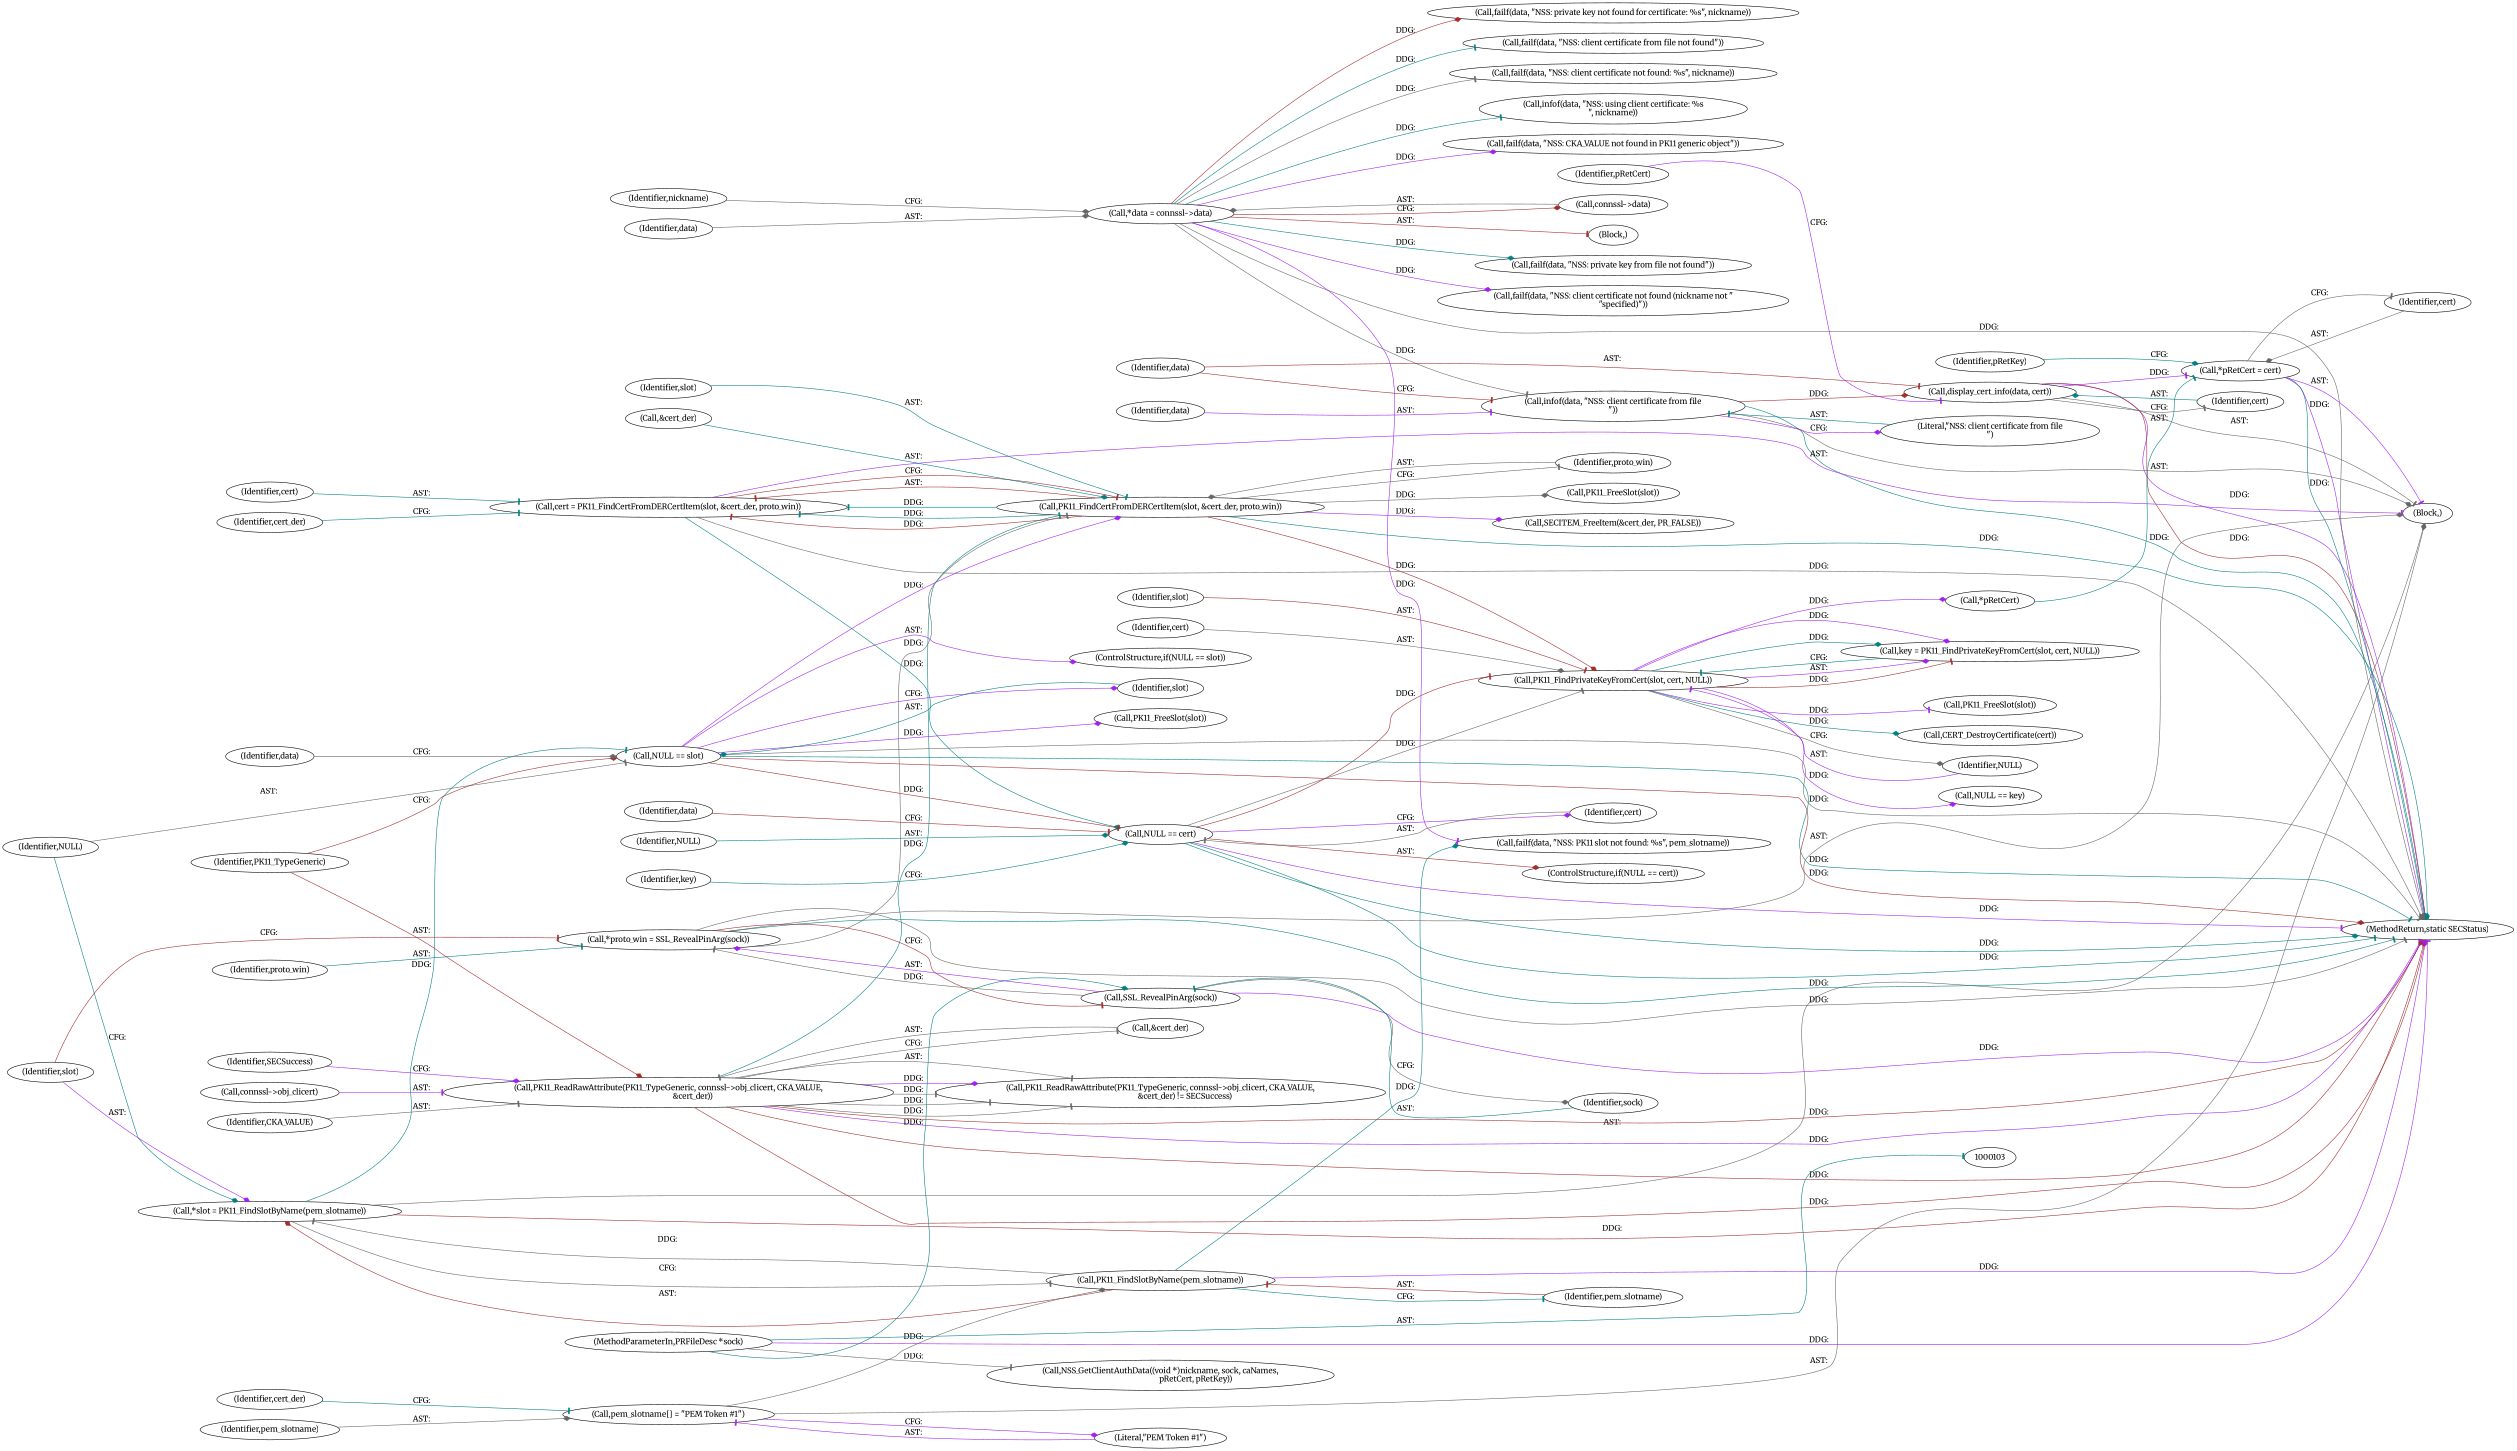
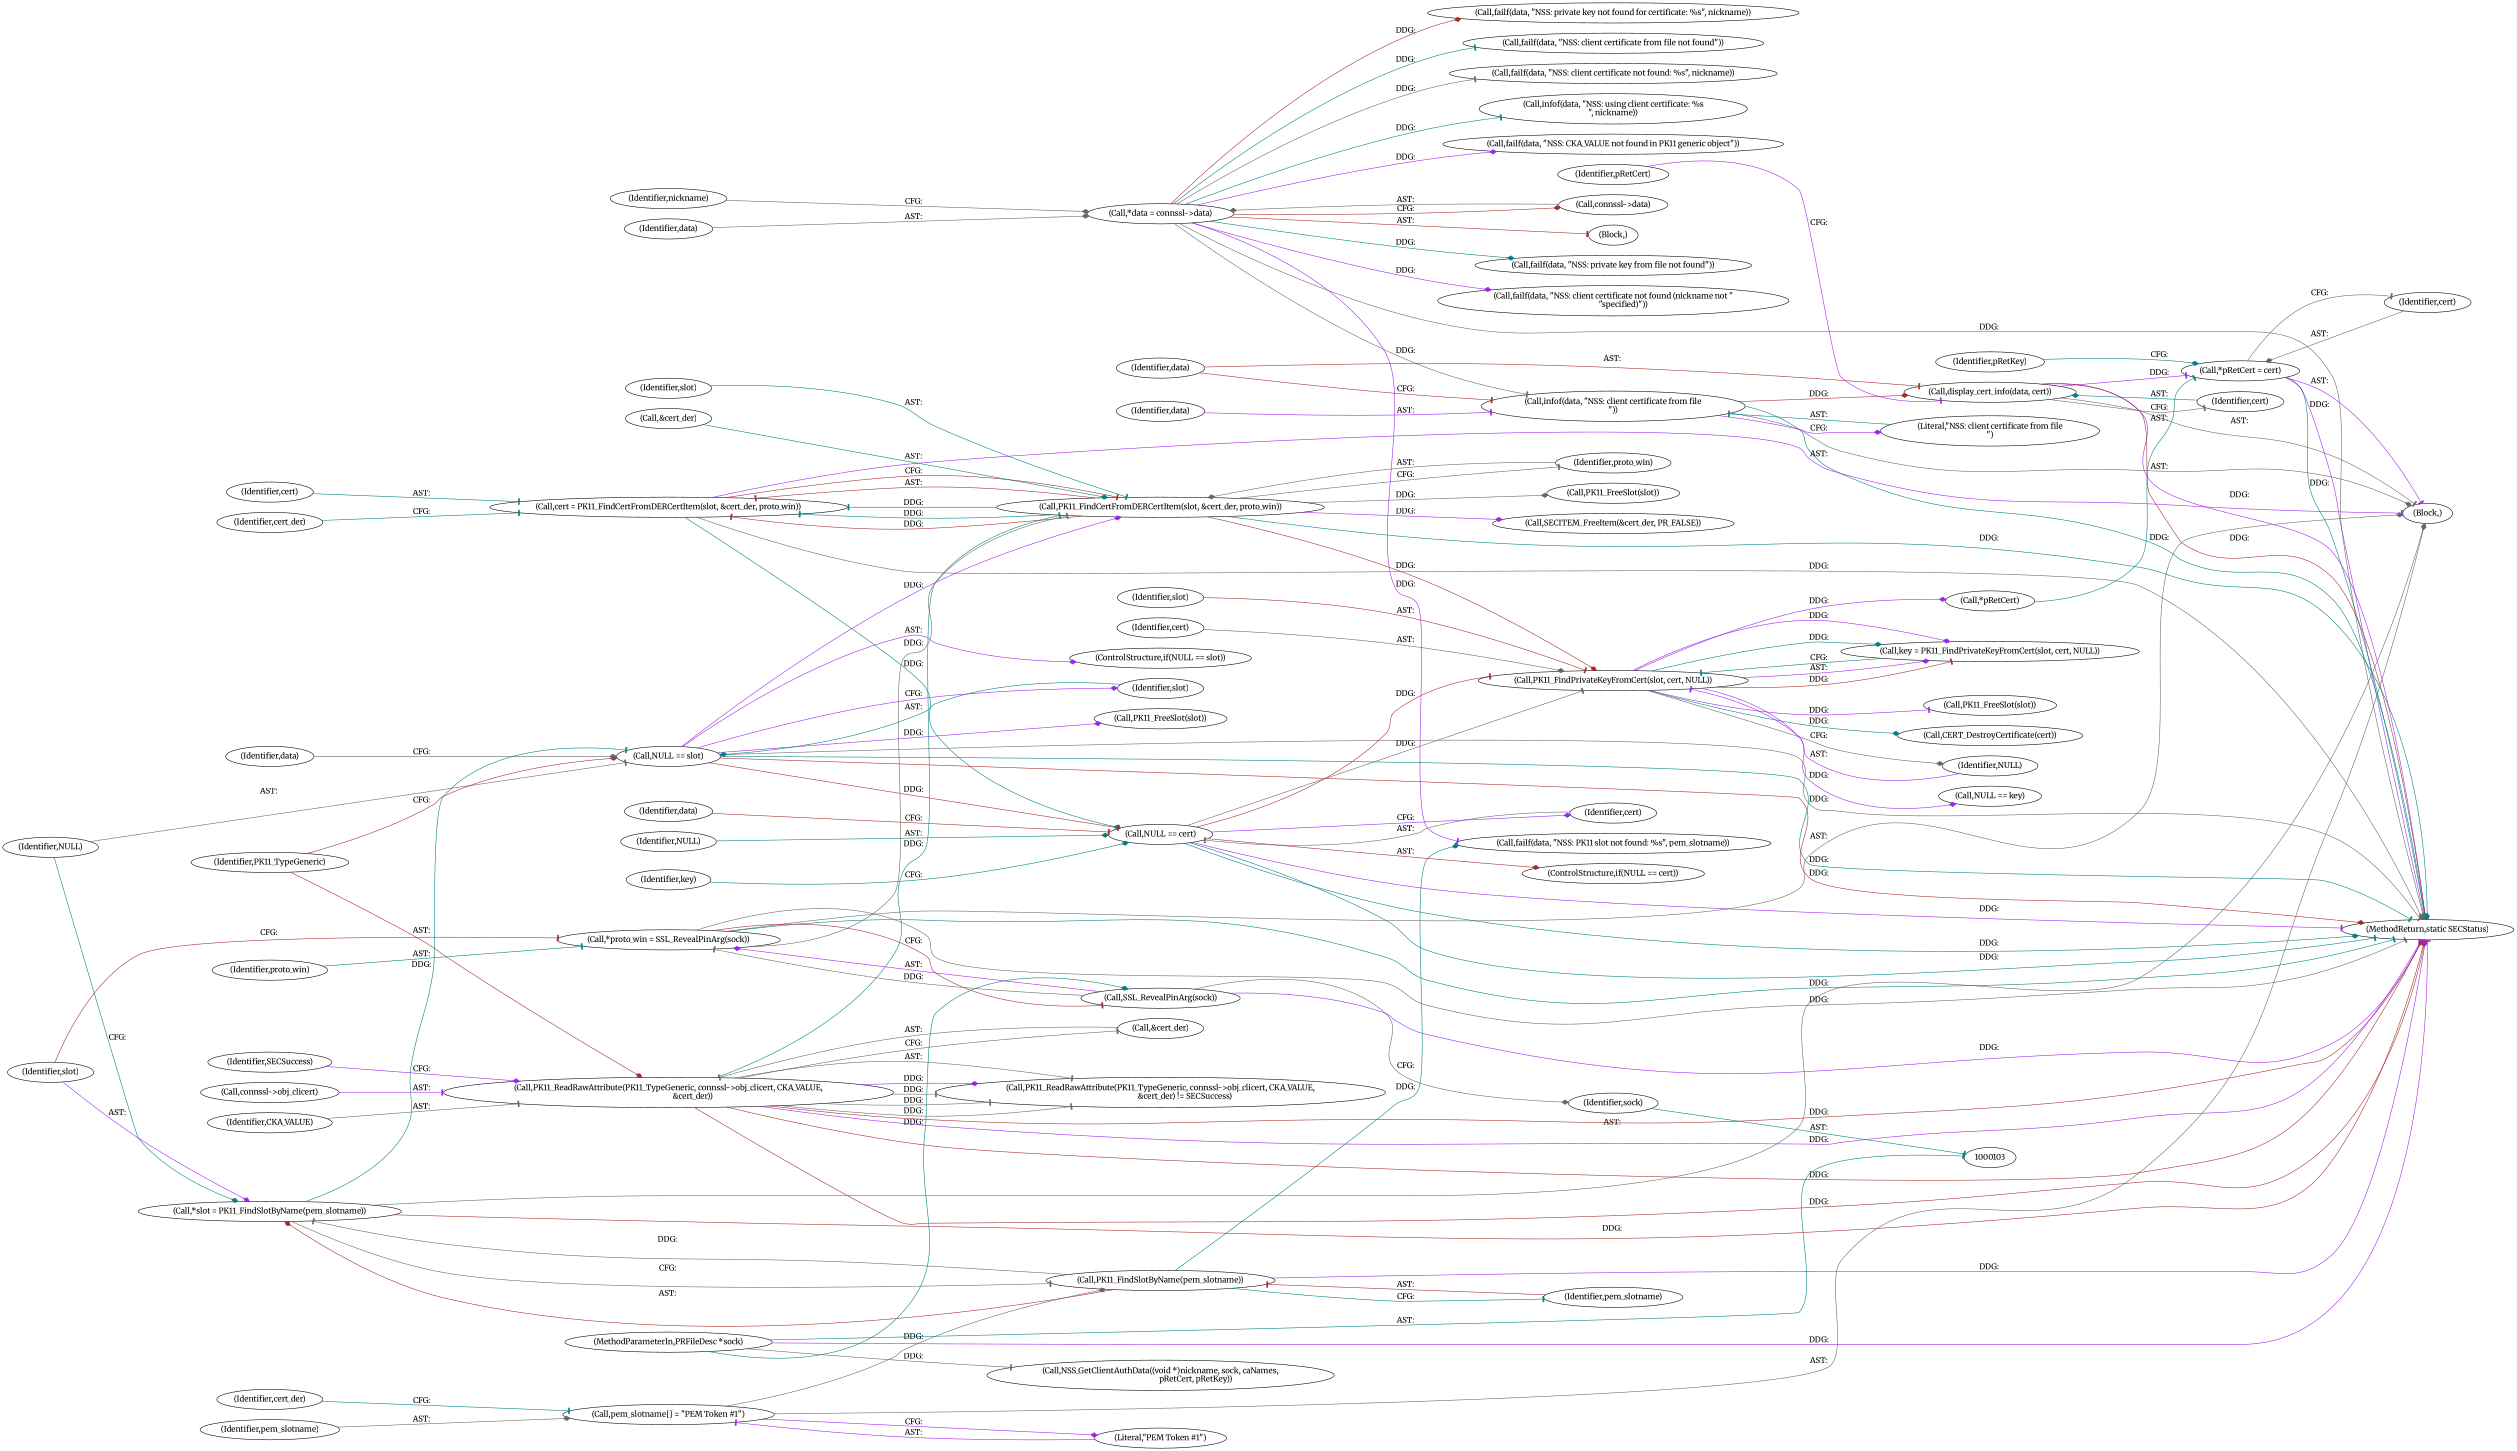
(1390, 1077) -> (1807, 1131)
